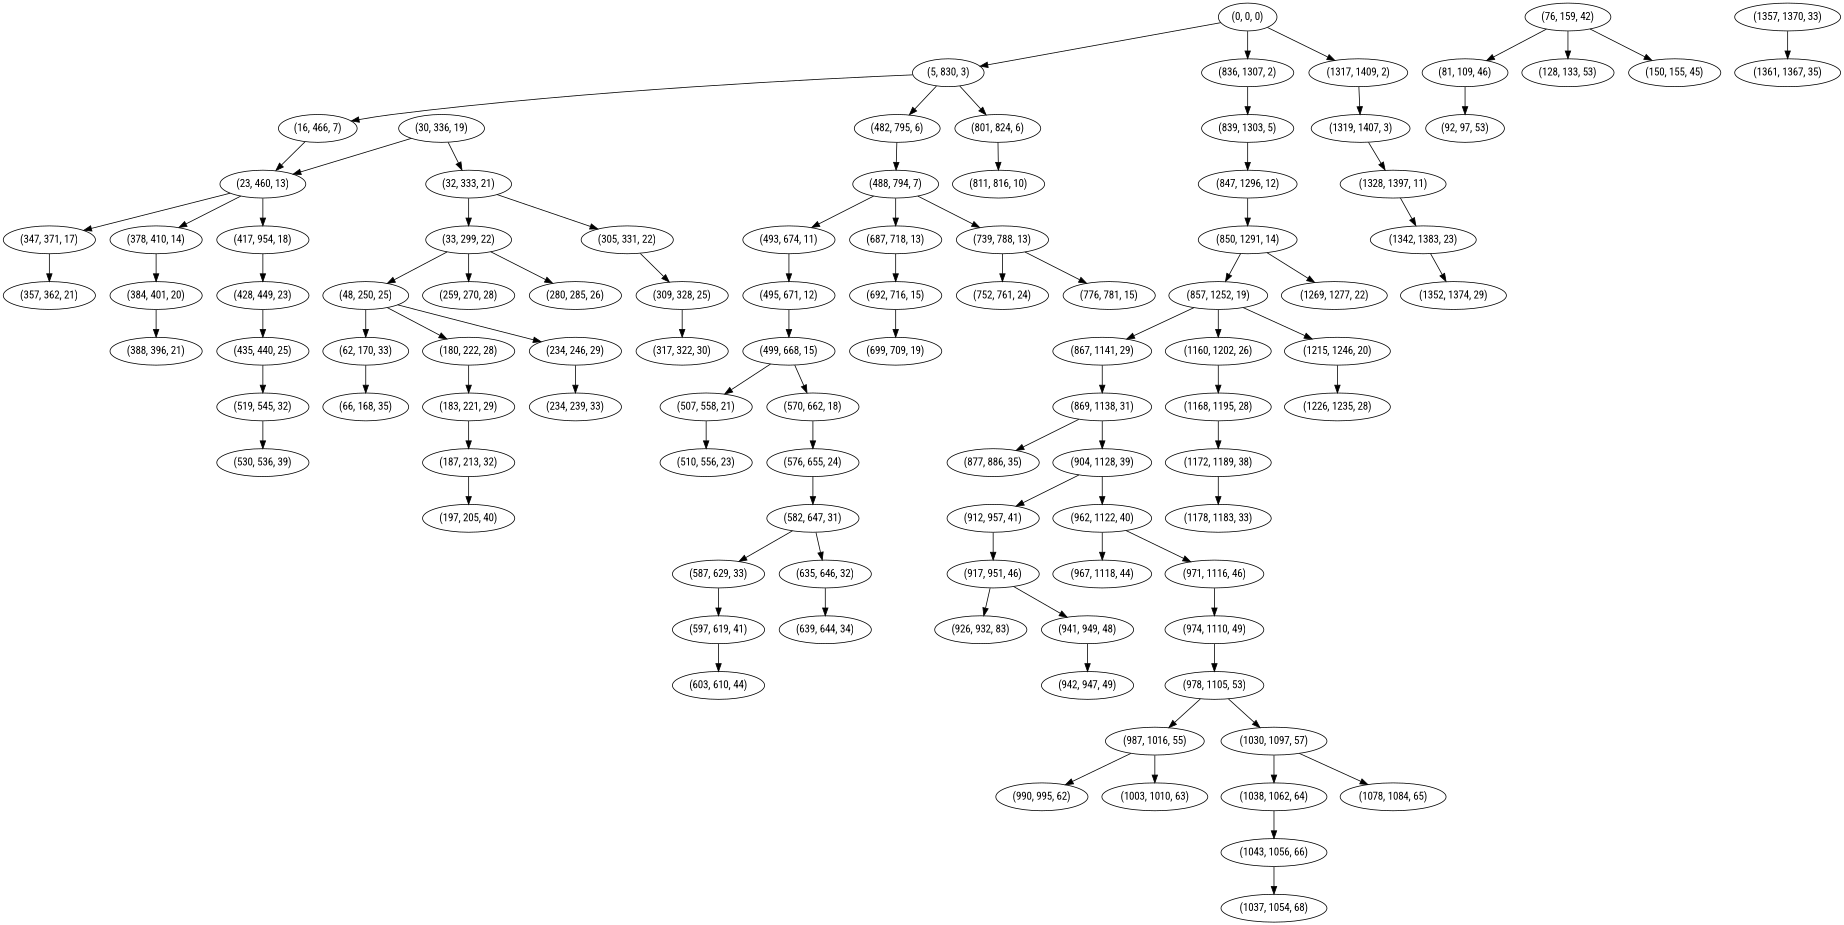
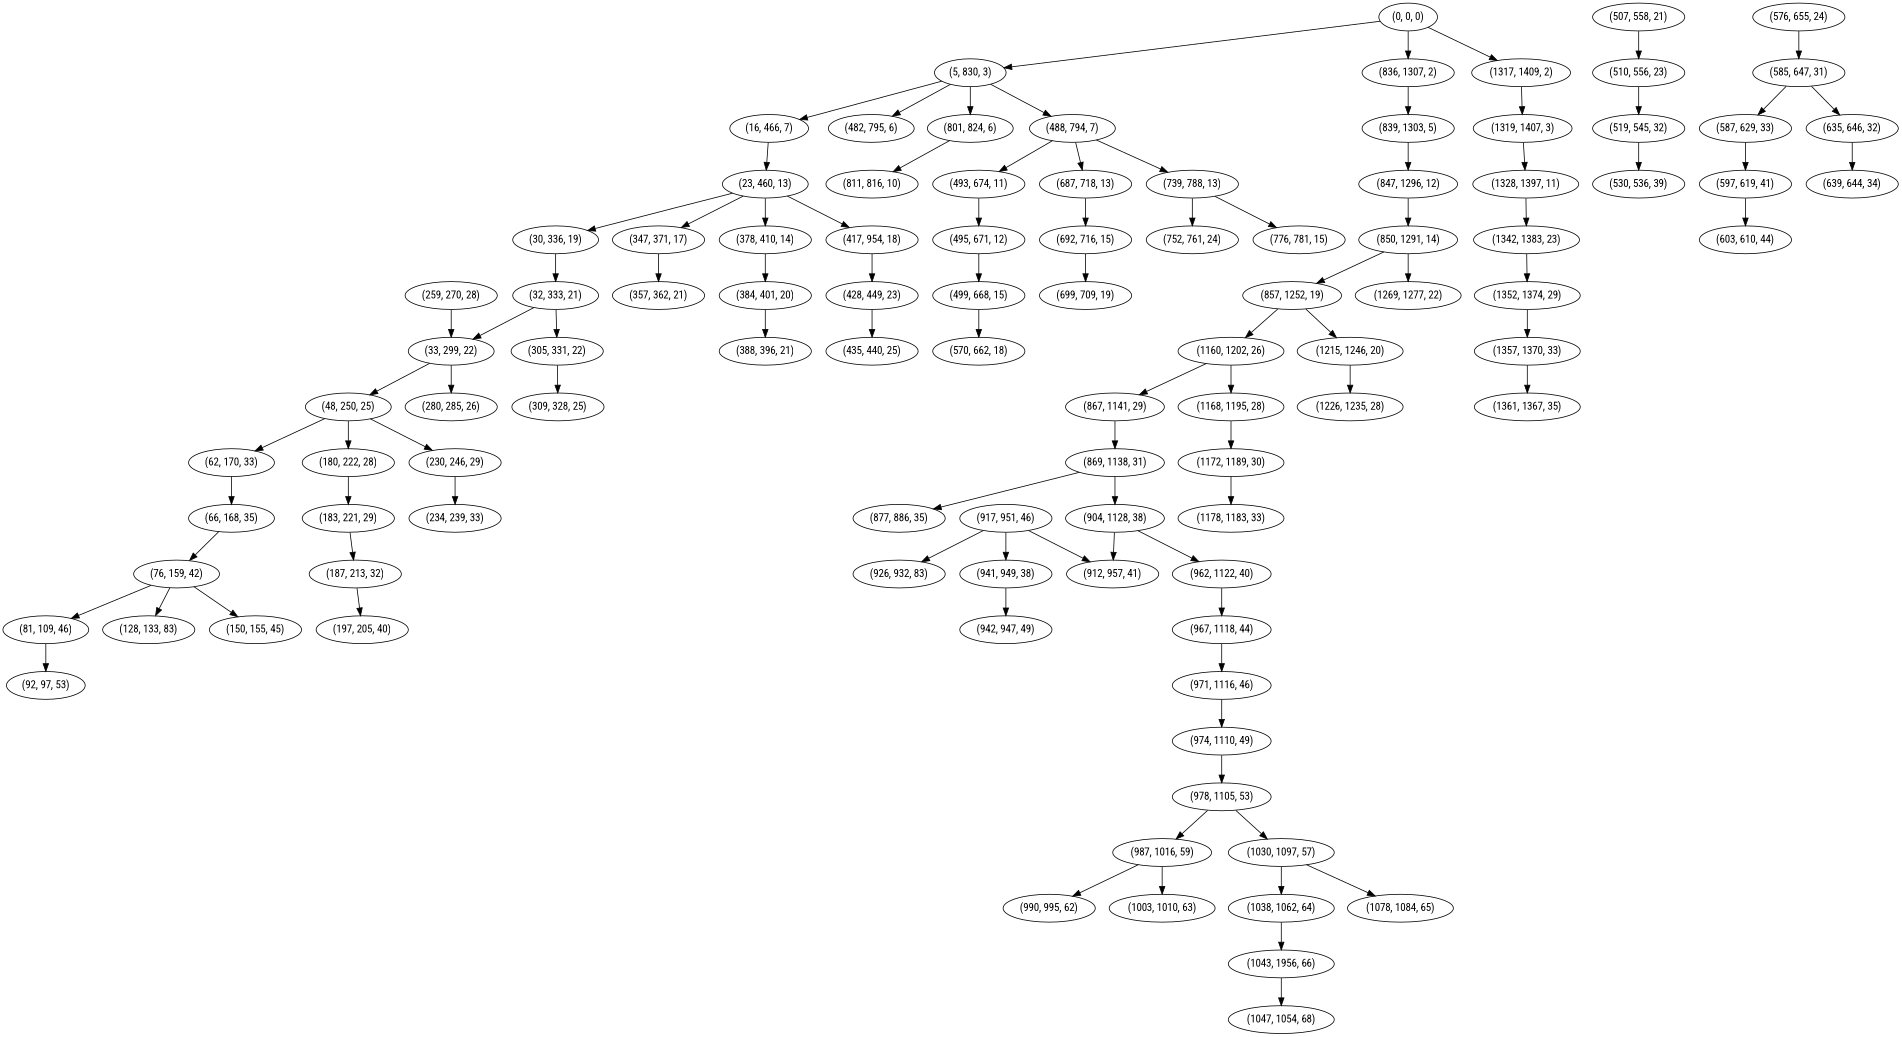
(1568, 73) -> (149, 630)
(897, 152) -> (1017, 98)
(356, 155) -> (664, 211)
(469, 264) -> (451, 320)
none -> (1527, 320)
(1164, 322) -> (1176, 377)
(575, 351) -> (455, 463)
(682, 351) -> none
(263, 375) -> (1639, 97)
(751, 377) -> none
(813, 431) -> none
(1102, 463) -> (1115, 518)
(1218, 463) -> (1231, 463)
(813, 518) -> (1799, 73)
(993, 542) -> (1056, 544)
none -> (207, 543)
(1155, 544) -> (1222, 654)
(1088, 630) -> (1006, 574)
(1155, 741) -> (1162, 853)
(1274, 853) -> (1281, 964)
(1274, 908) -> (1281, 1020)
